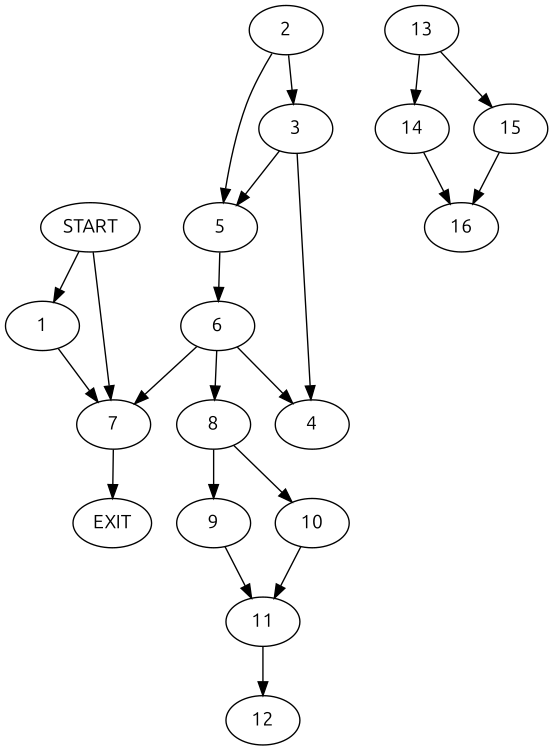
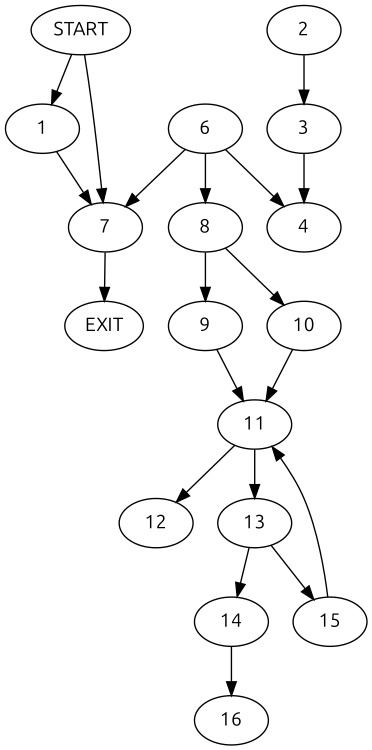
(489, 172) -> (313, 524)
(220, 227) -> none
none -> (255, 467)
